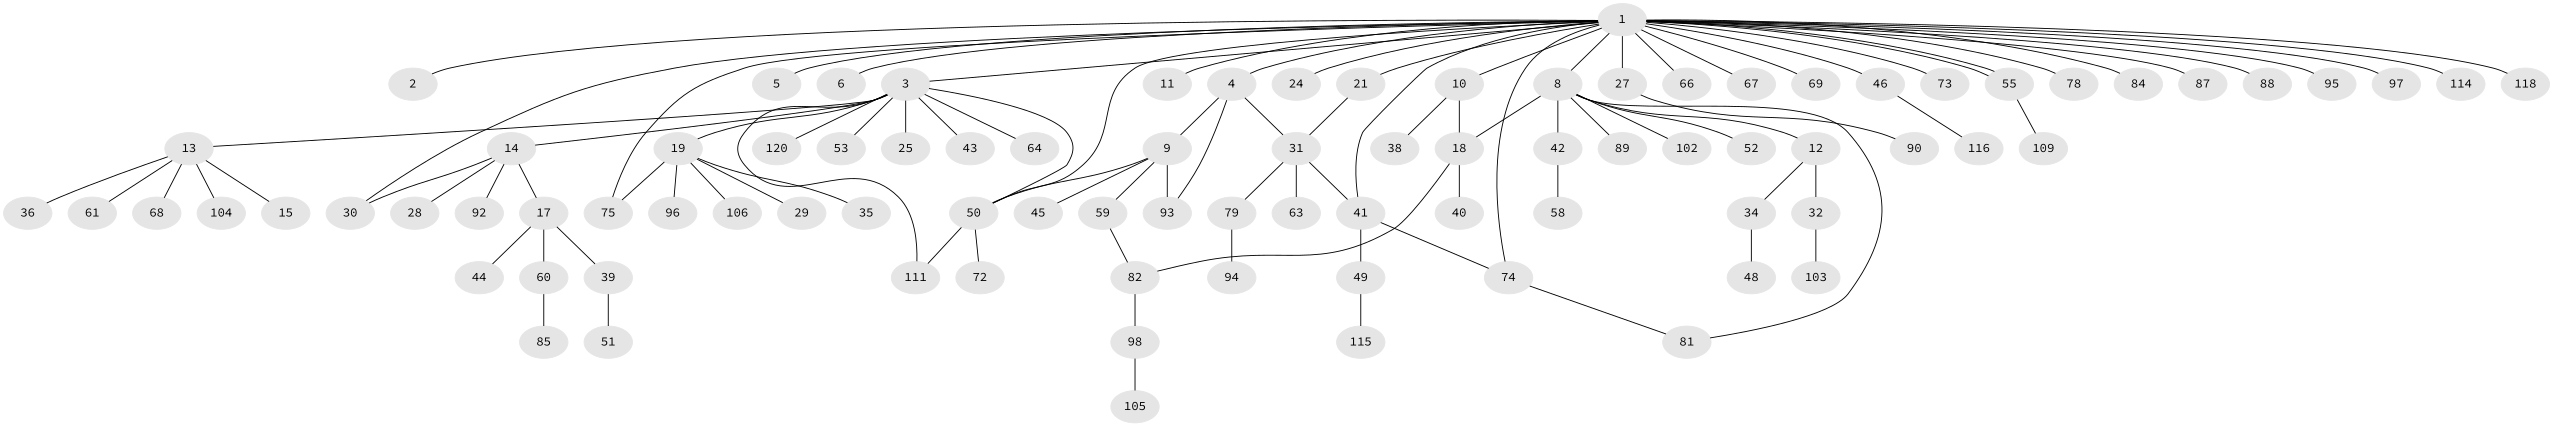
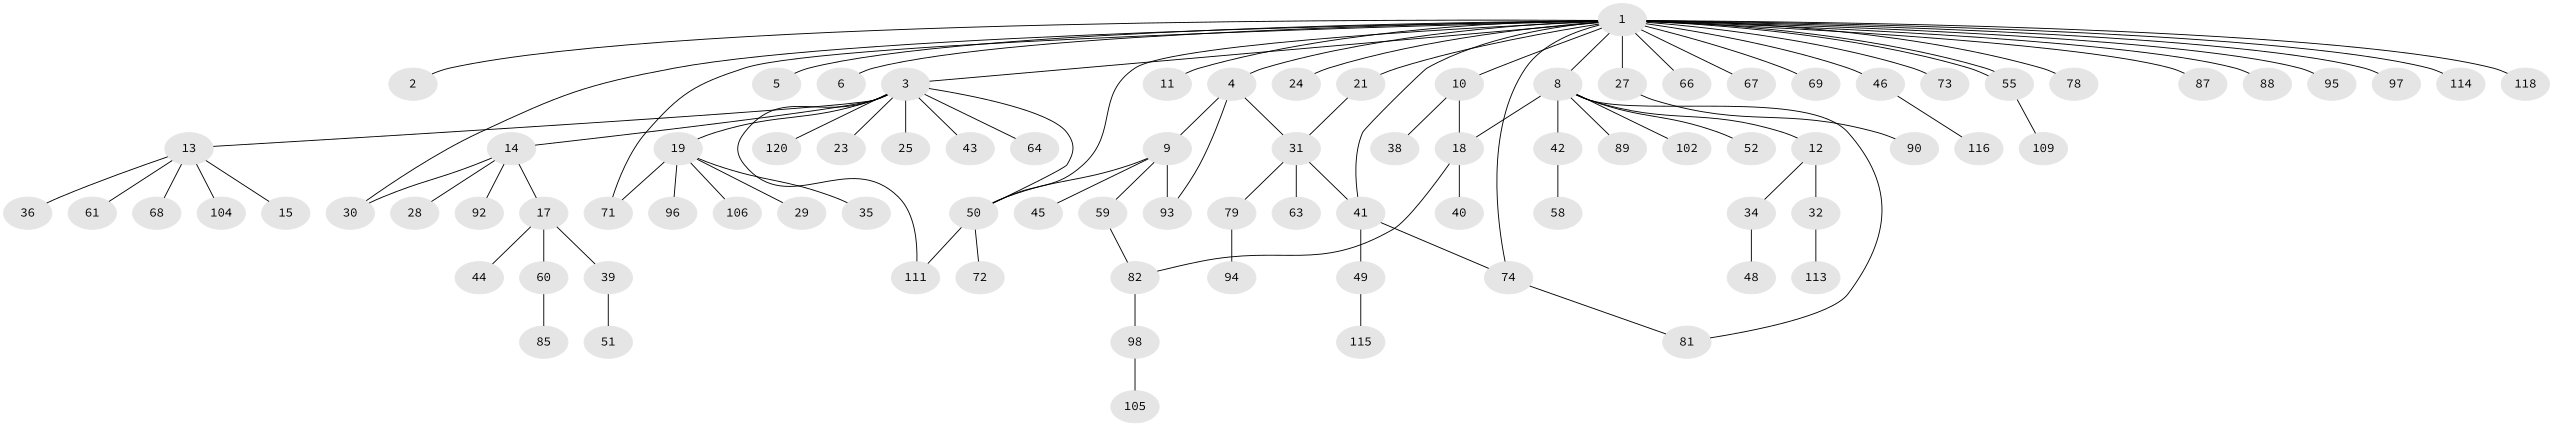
(2138, 84) -> none
(841, 149) -> (841, 149)
(608, 213) -> (608, 213)
(1816, 278) -> (1816, 278)
